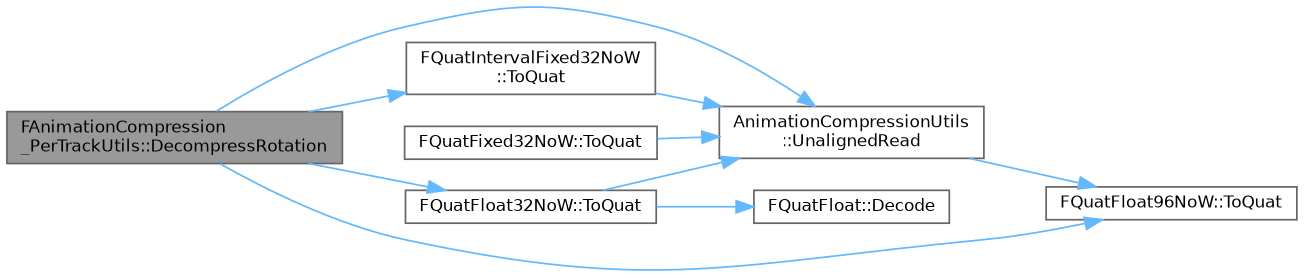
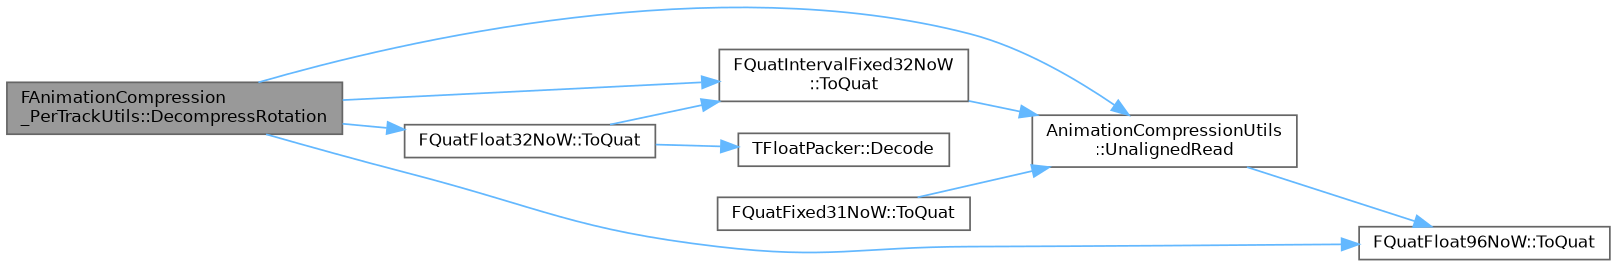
(531, 143) -> (844, 214)
(662, 176) -> (656, 115)
(852, 207) -> (844, 150)
